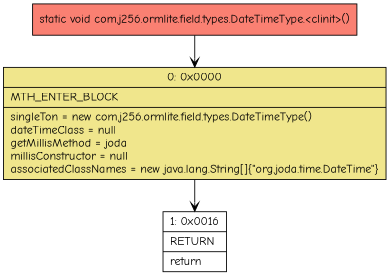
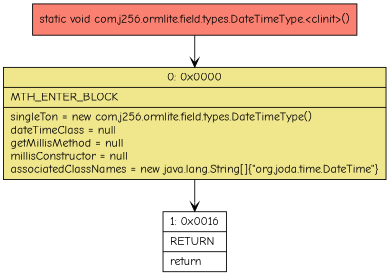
(69, 143) -> (67, 143)
